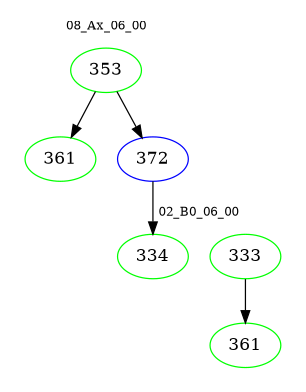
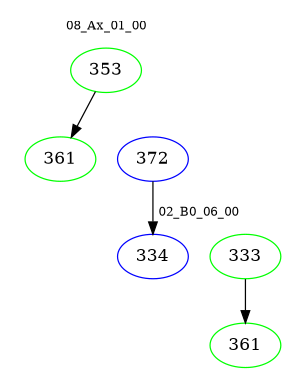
(107, 27) -> (107, 27)
(127, 109) -> none
(153, 257) -> (153, 257)
